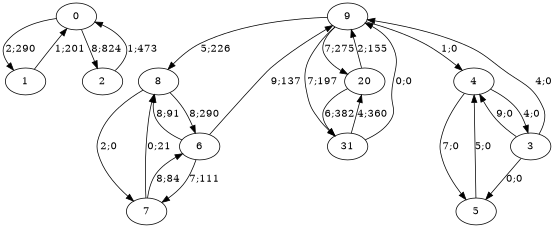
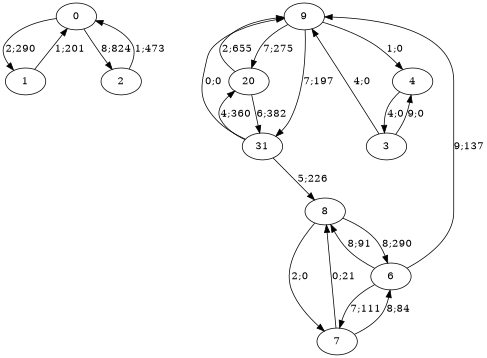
(246, 28) -> (291, 176)
(373, 49) -> (237, 49)
(476, 211) -> none
